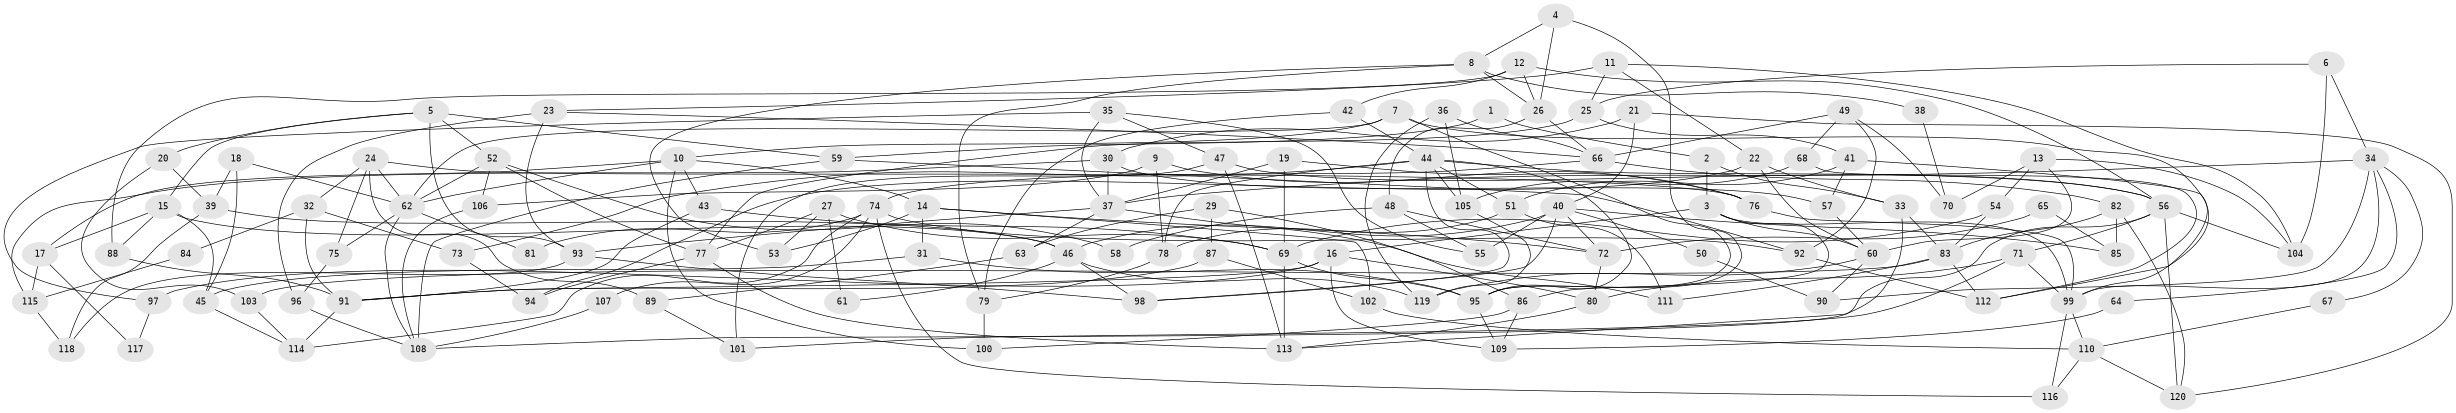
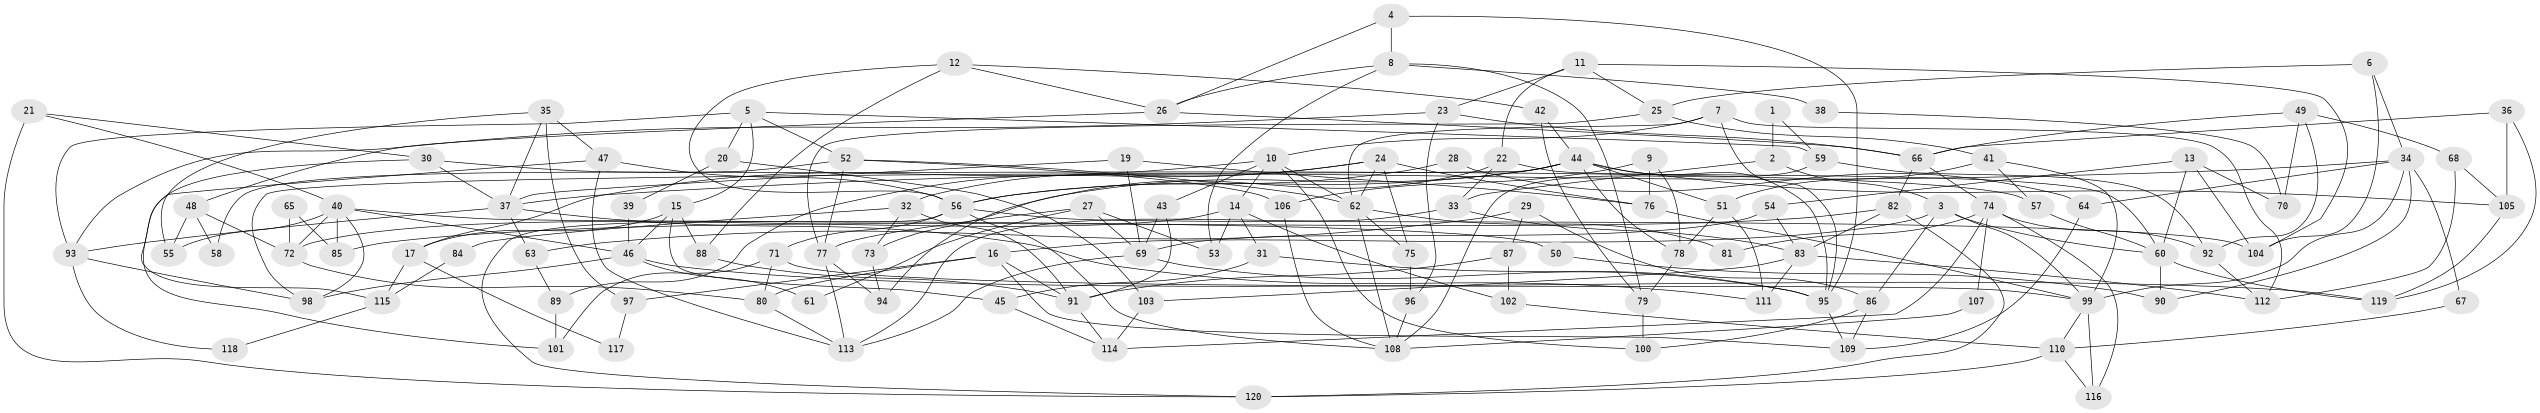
(236, 159) -> none
none -> (1454, 159)
(149, 256) -> none
